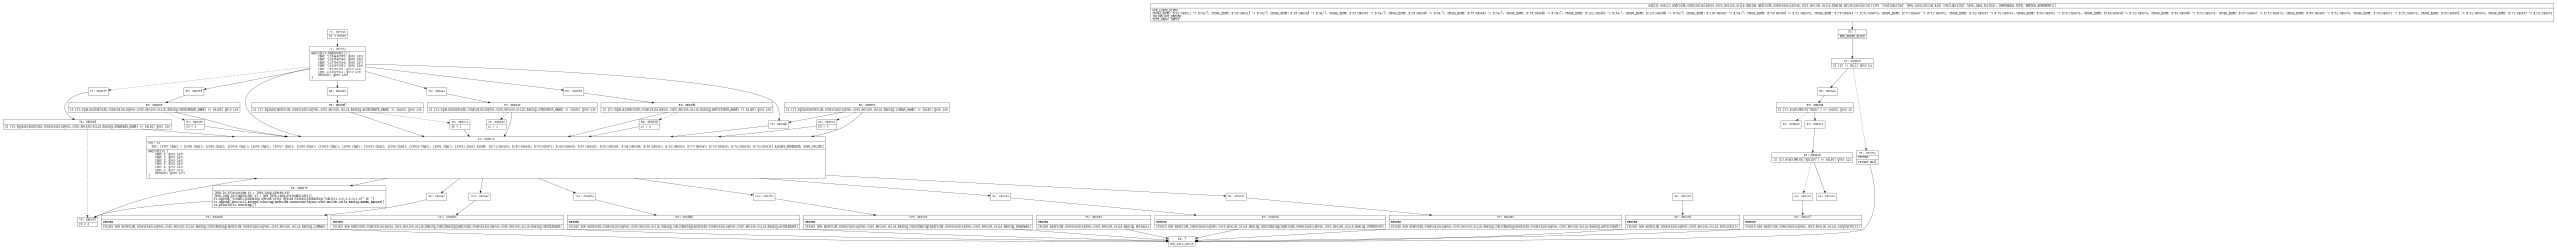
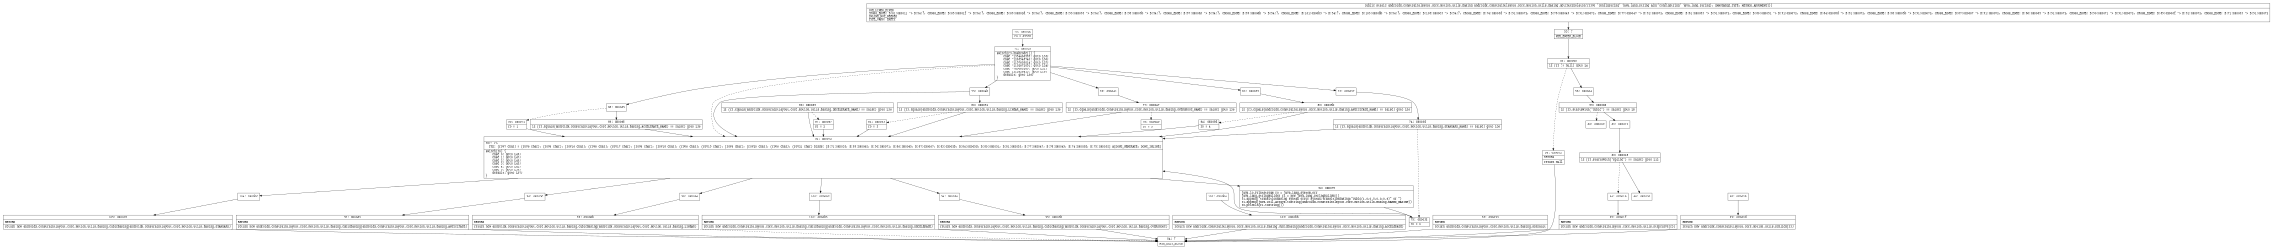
(210, 78) -> (1192, 78)
(194, 92) -> none
(246, 97) -> (834, 78)
(409, 117) -> (567, 112)
(817, 117) -> (980, 98)
(556, 185) -> none
(746, 239) -> (927, 237)
